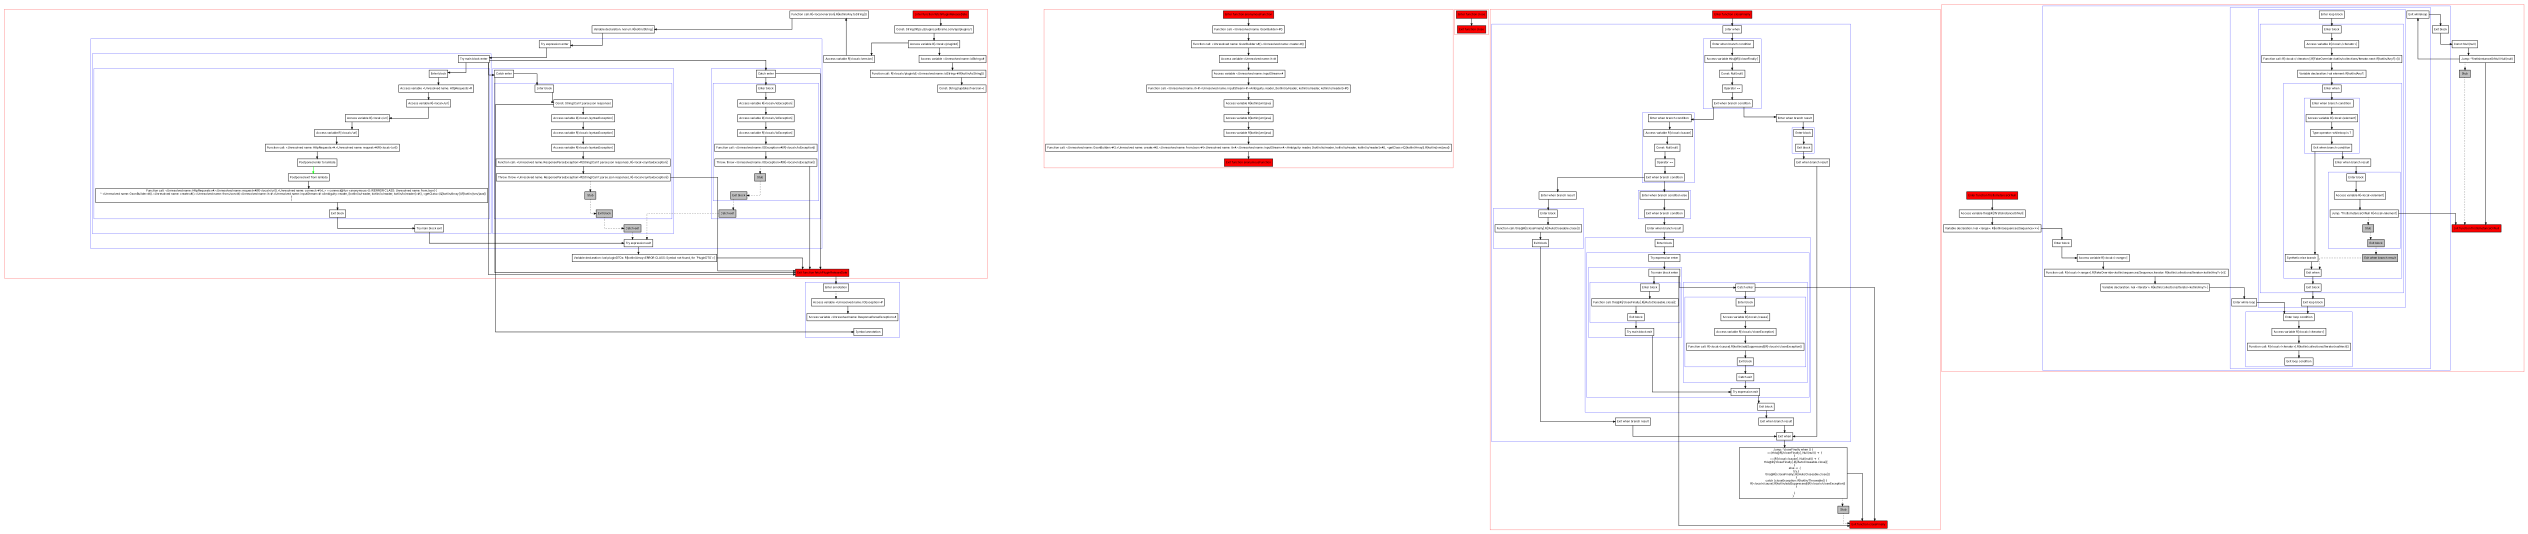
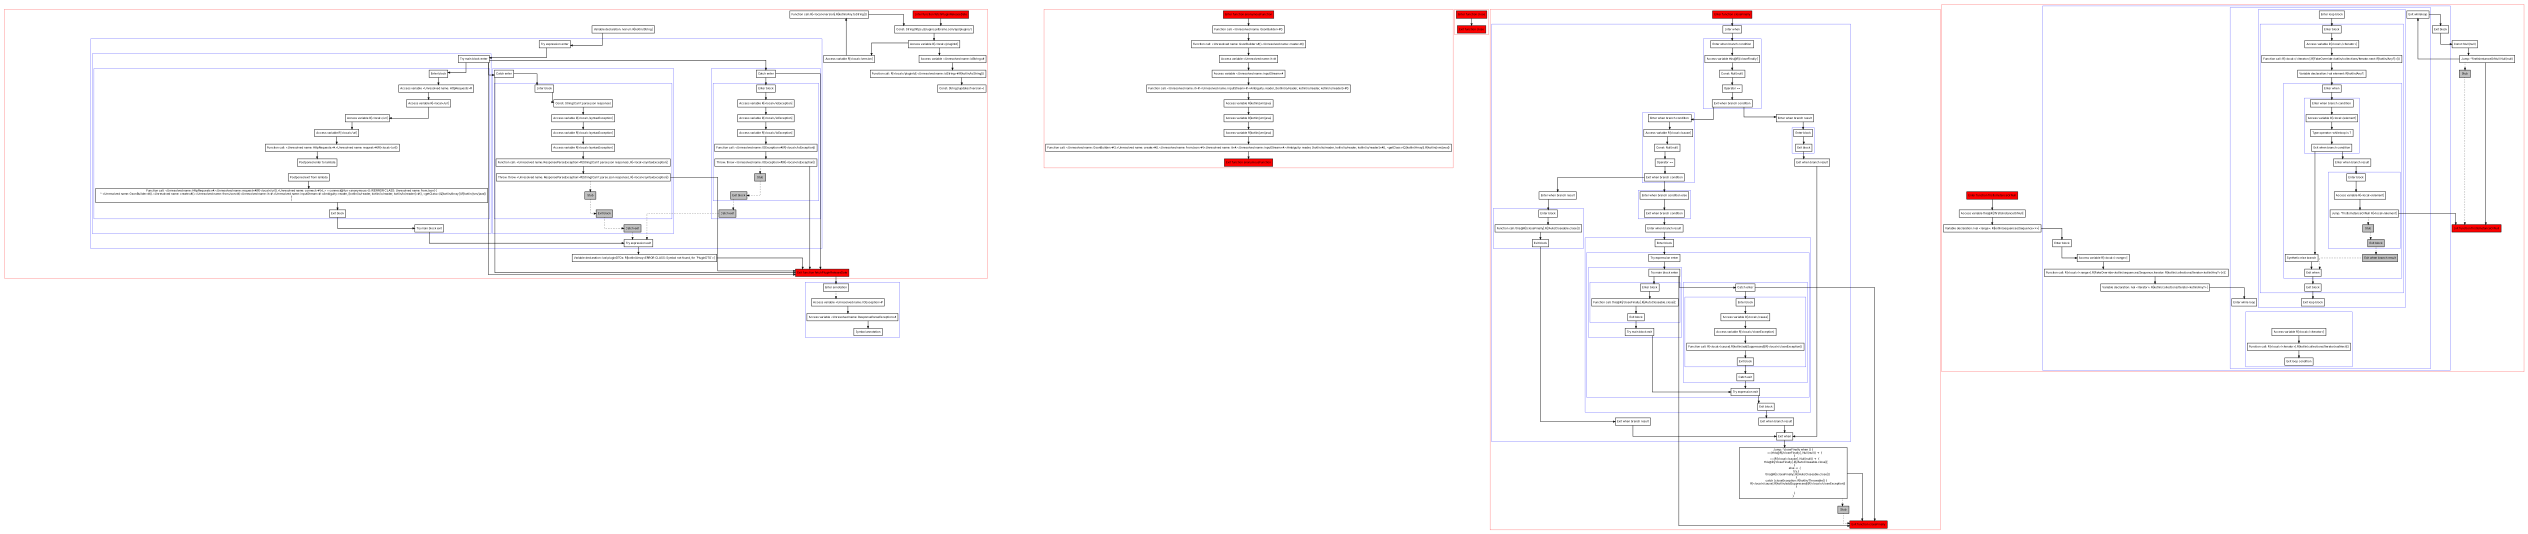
(730, 29) -> (891, 15)
(313, 169) -> none
(2299, 317) -> none
(531, 332) -> (868, 324)
